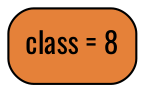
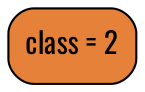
(72, 46) -> (72, 46)
